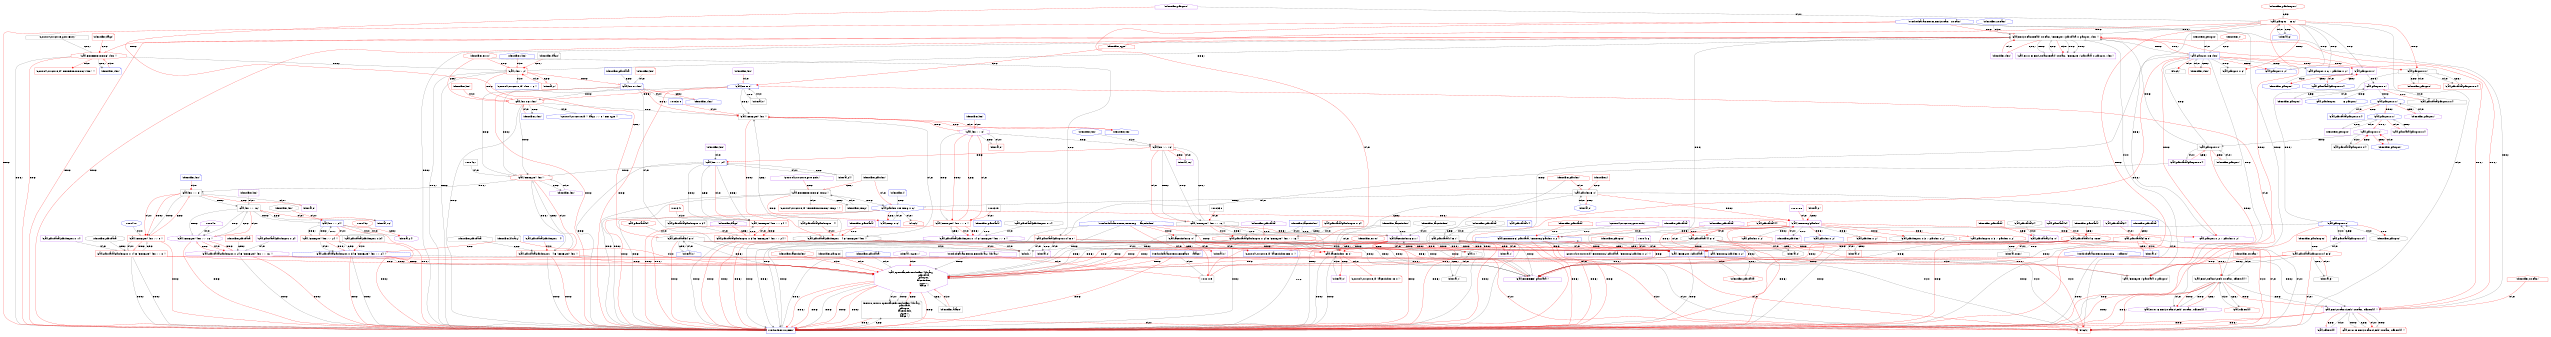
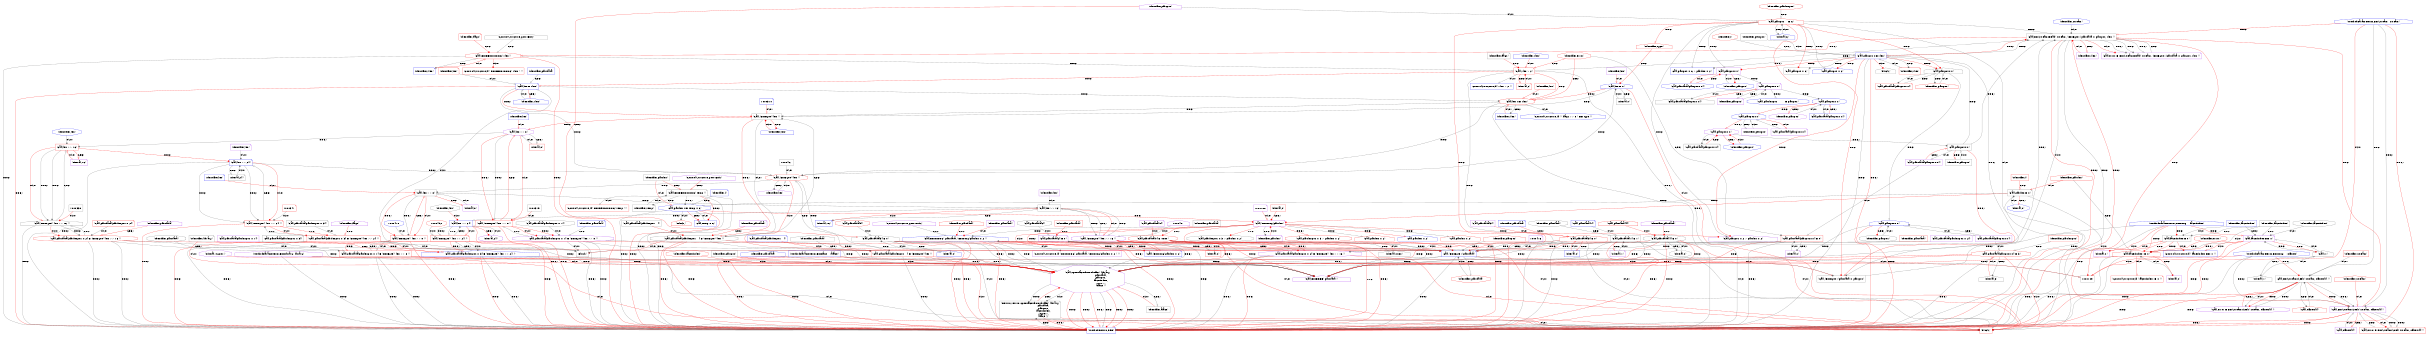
(598, 247) -> none
